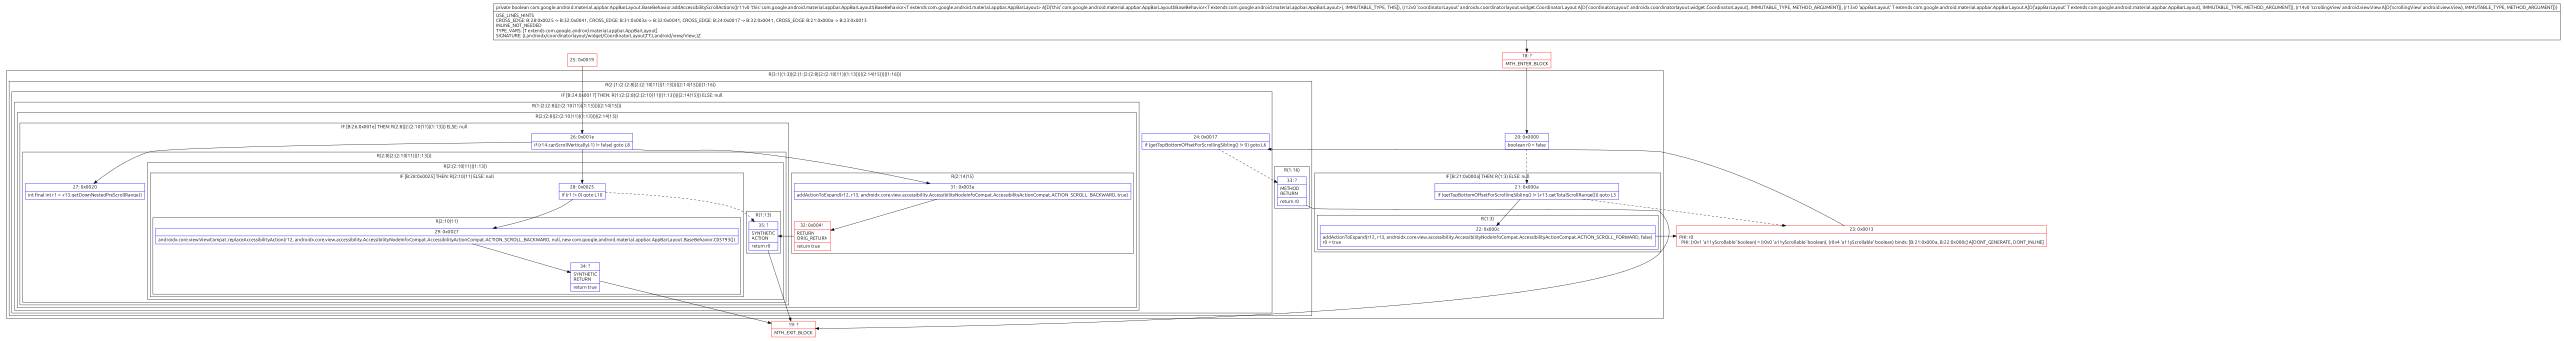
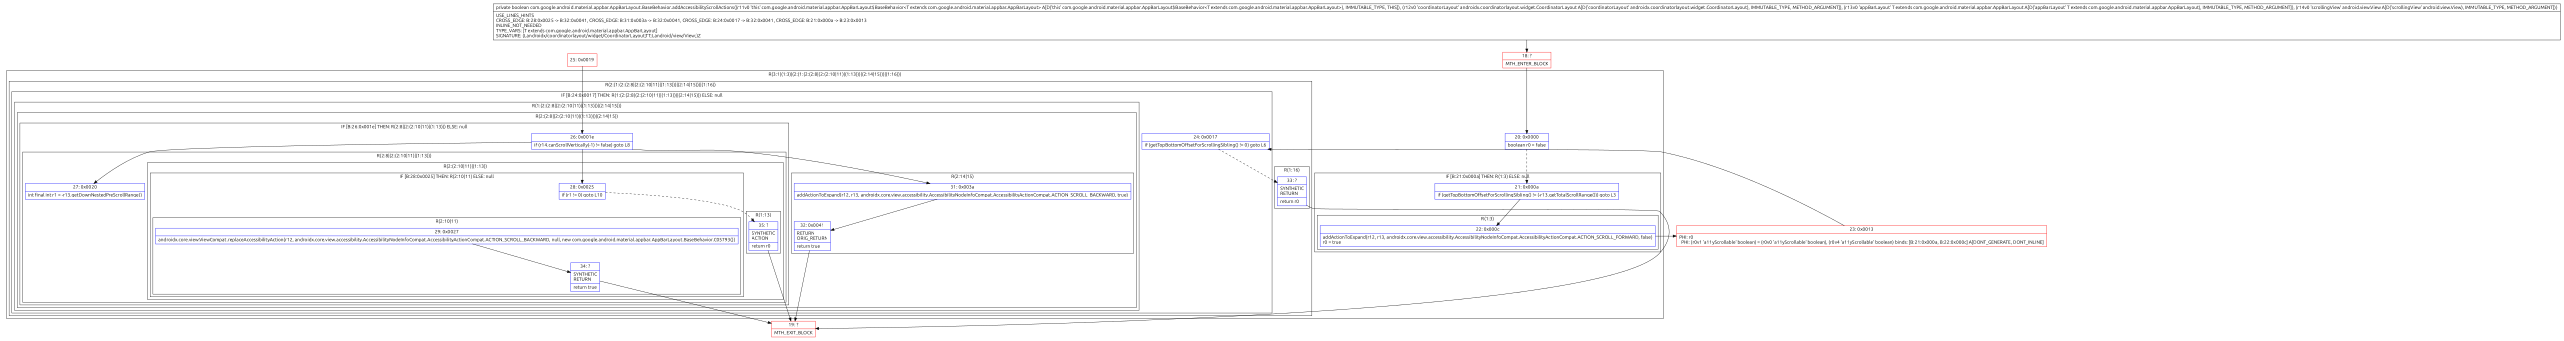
(1290, 188) -> (1292, 188)
(1683, 212) -> none
(540, 216) -> none
(788, 236) -> (803, 284)
(812, 236) -> (812, 236)
